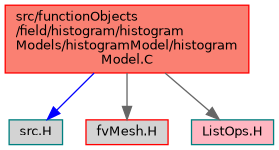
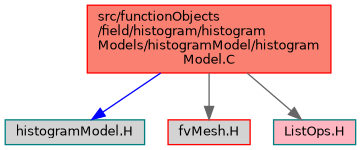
(36, 132) -> (75, 132)
